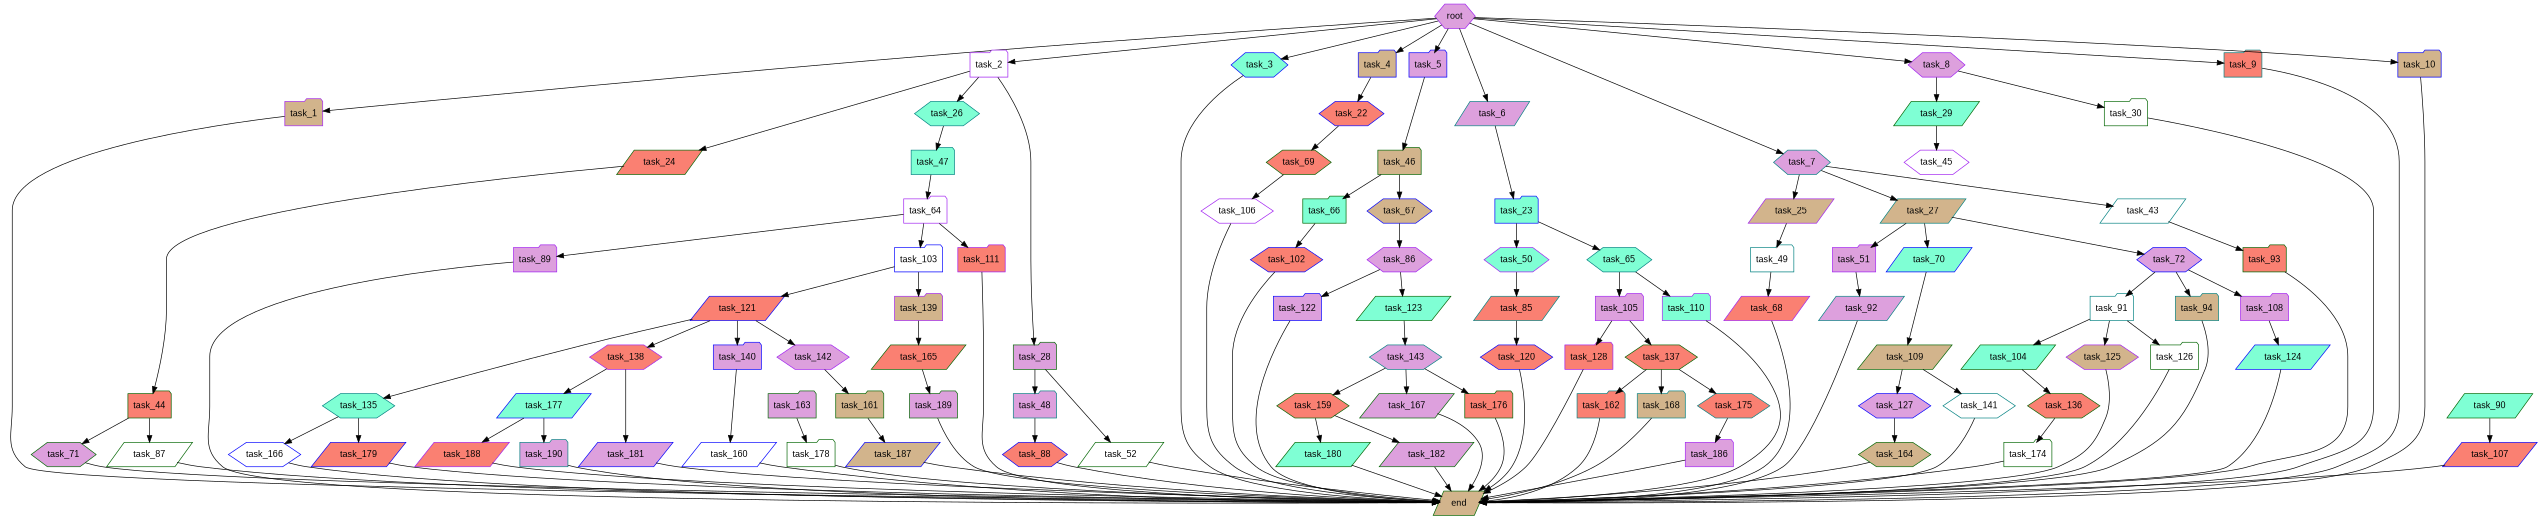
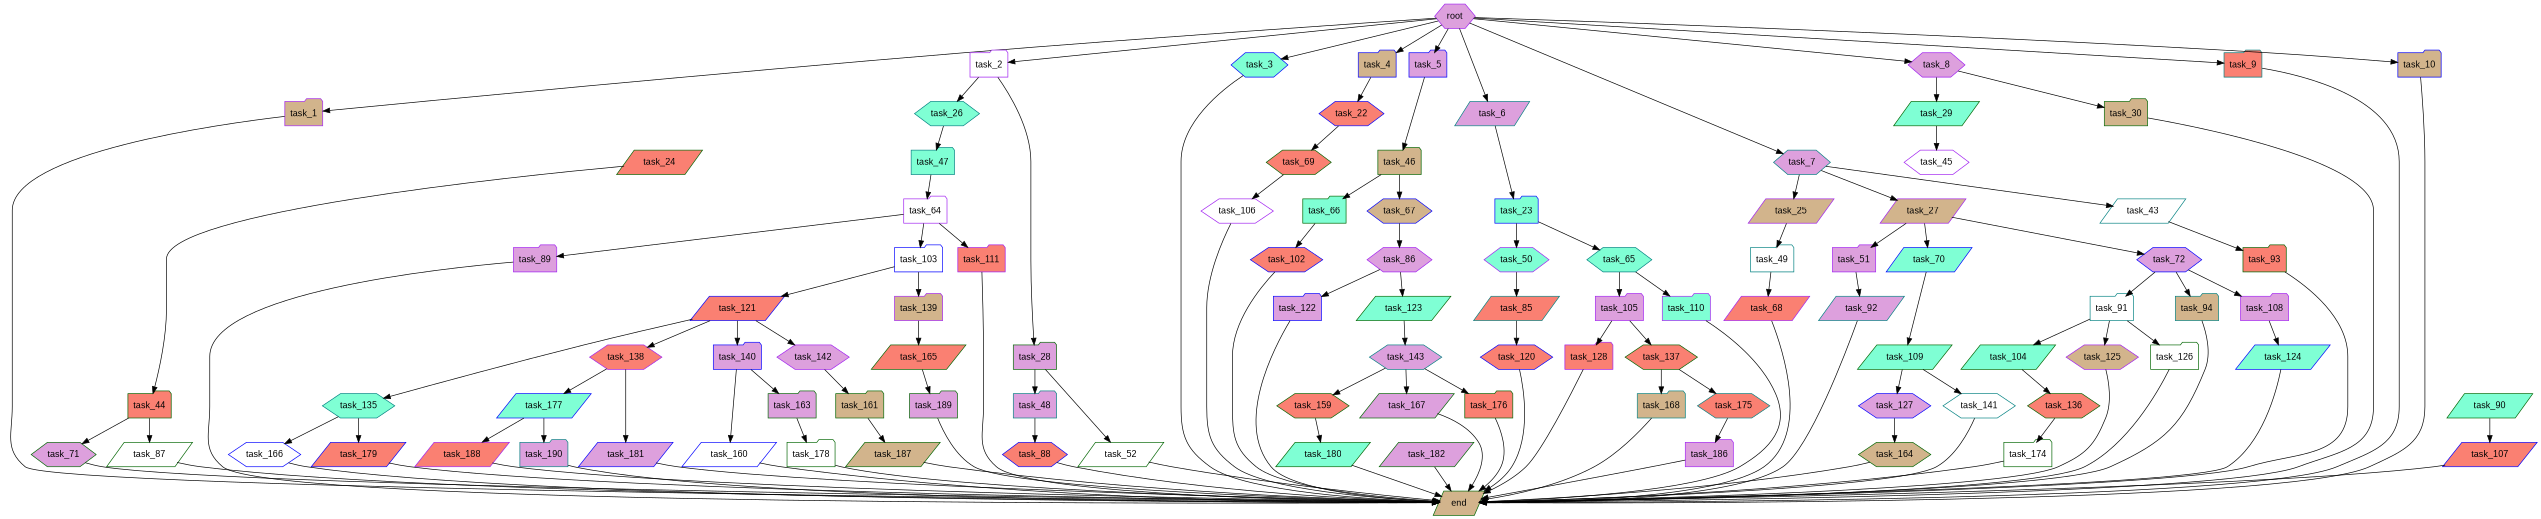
(838, 110) -> none
(2126, 114) -> (2126, 114)
(1923, 211) -> (1923, 211)
(1905, 357) -> (1905, 357)
none -> (762, 379)
(1601, 406) -> none
(1364, 428) -> none
(893, 455) -> (893, 455)
